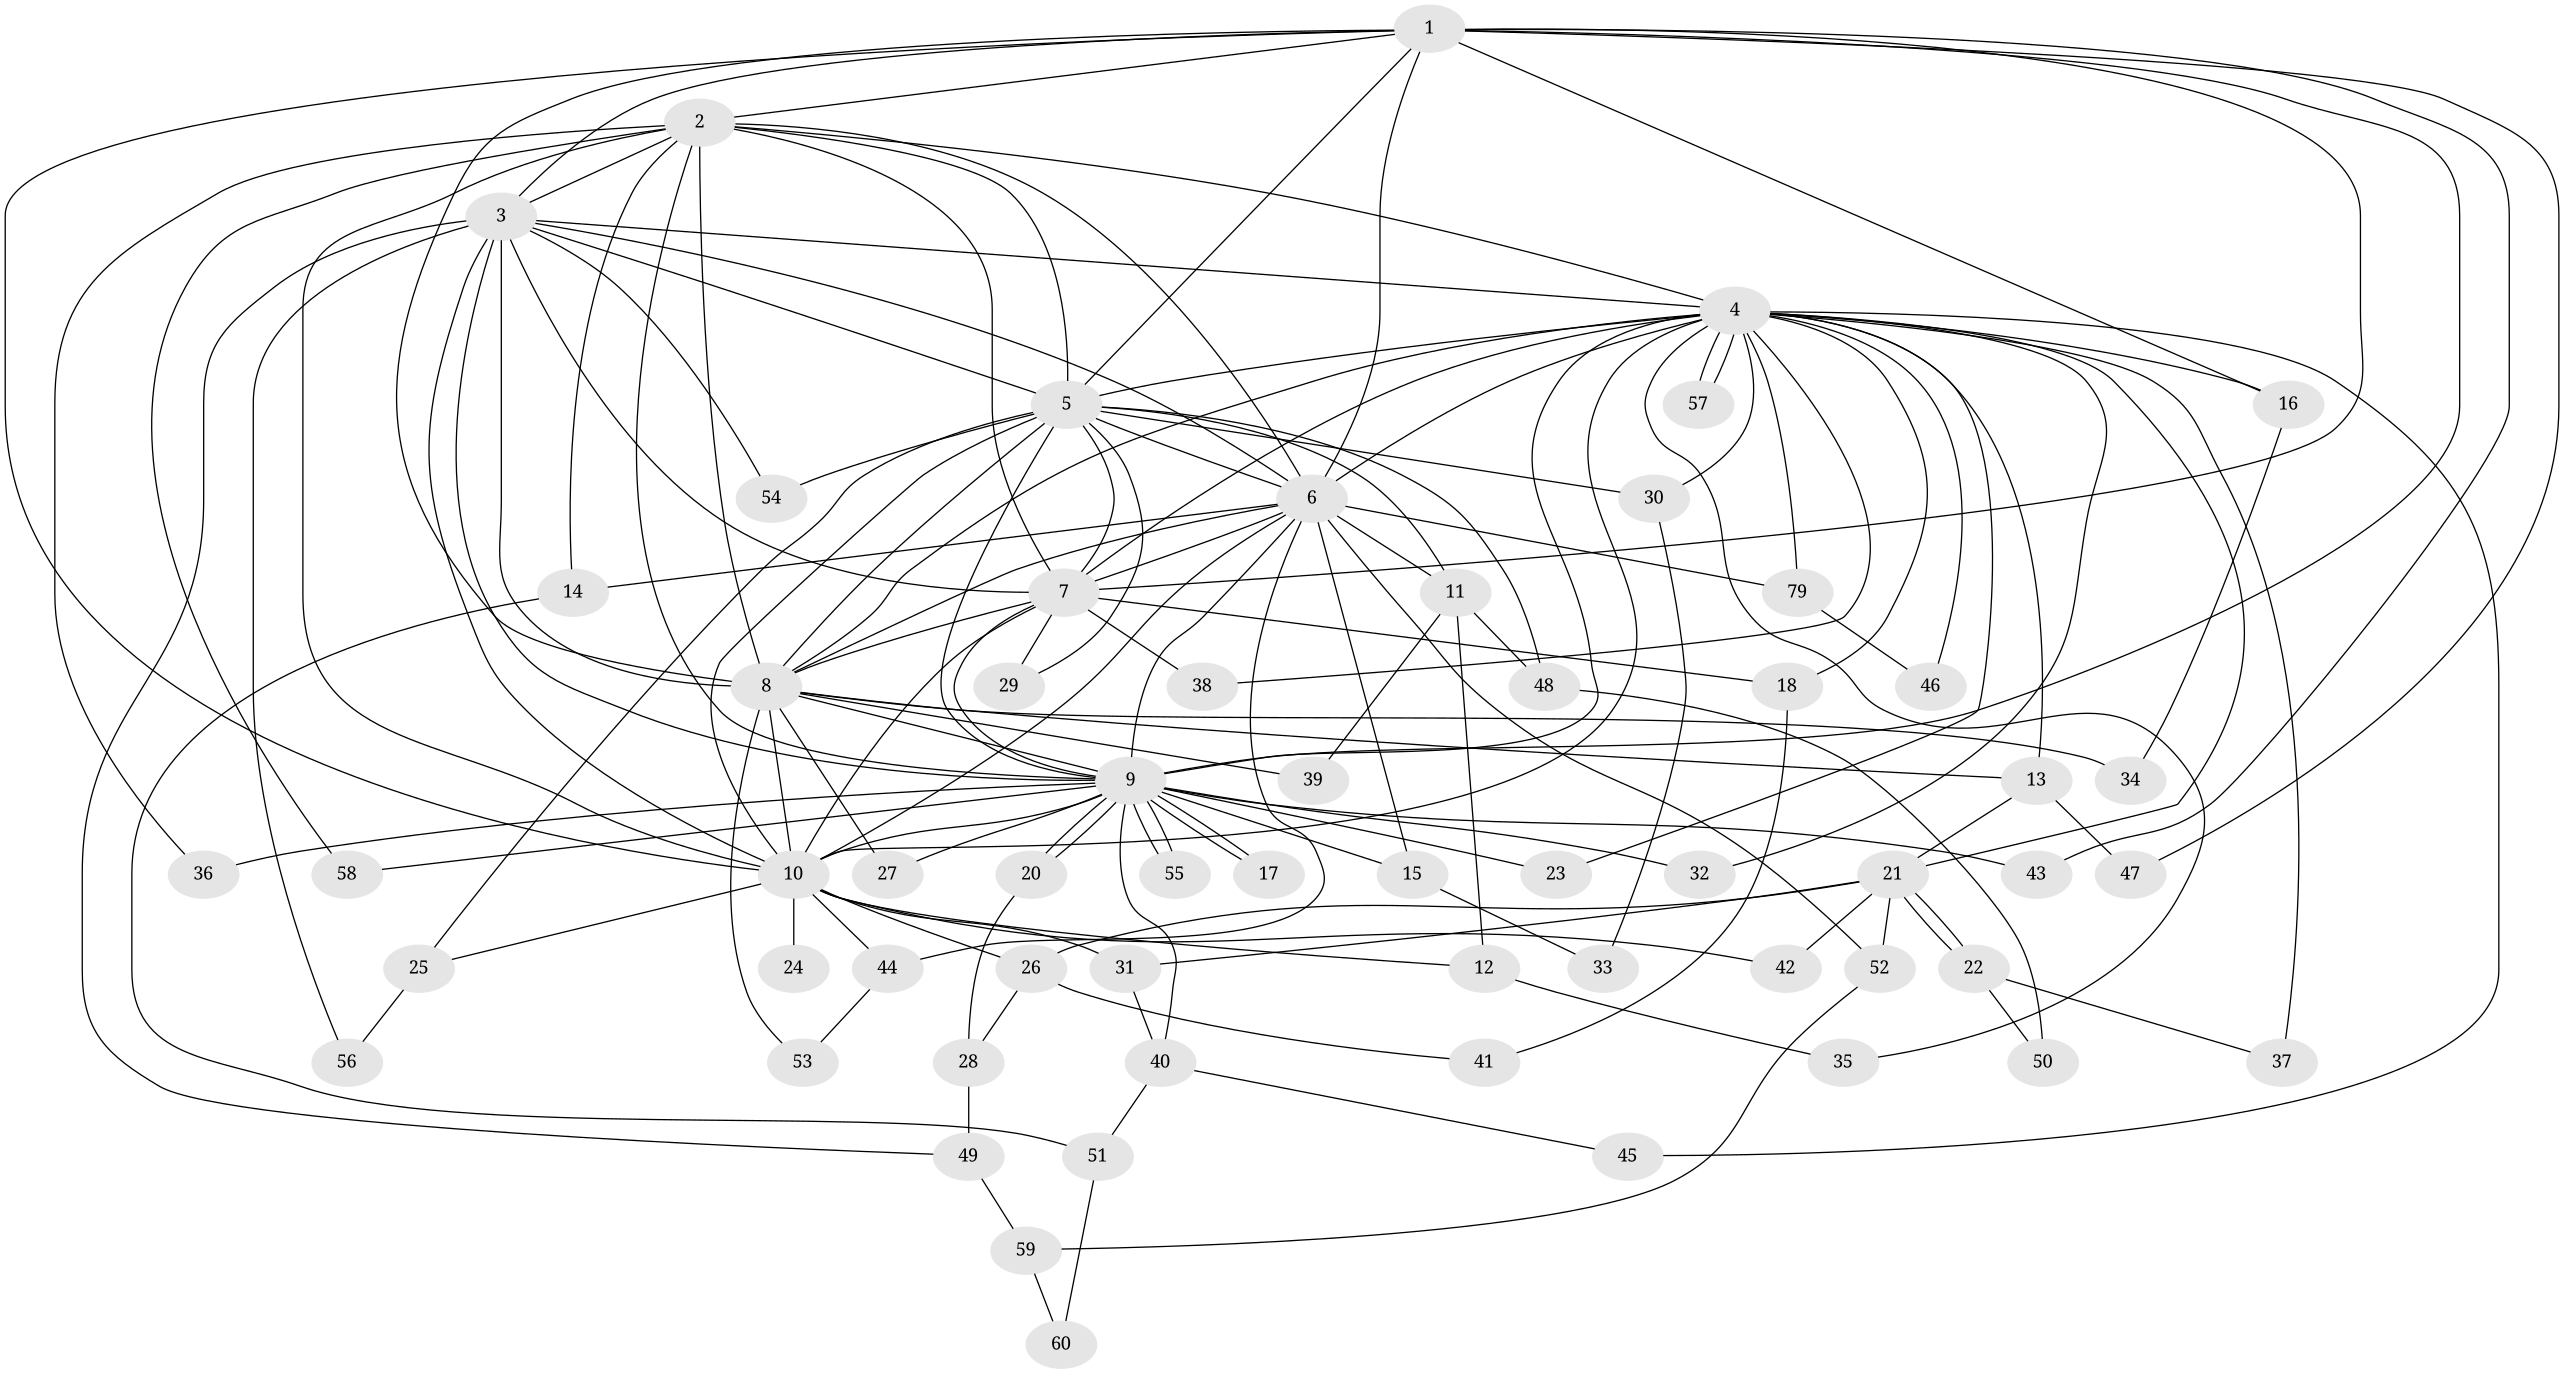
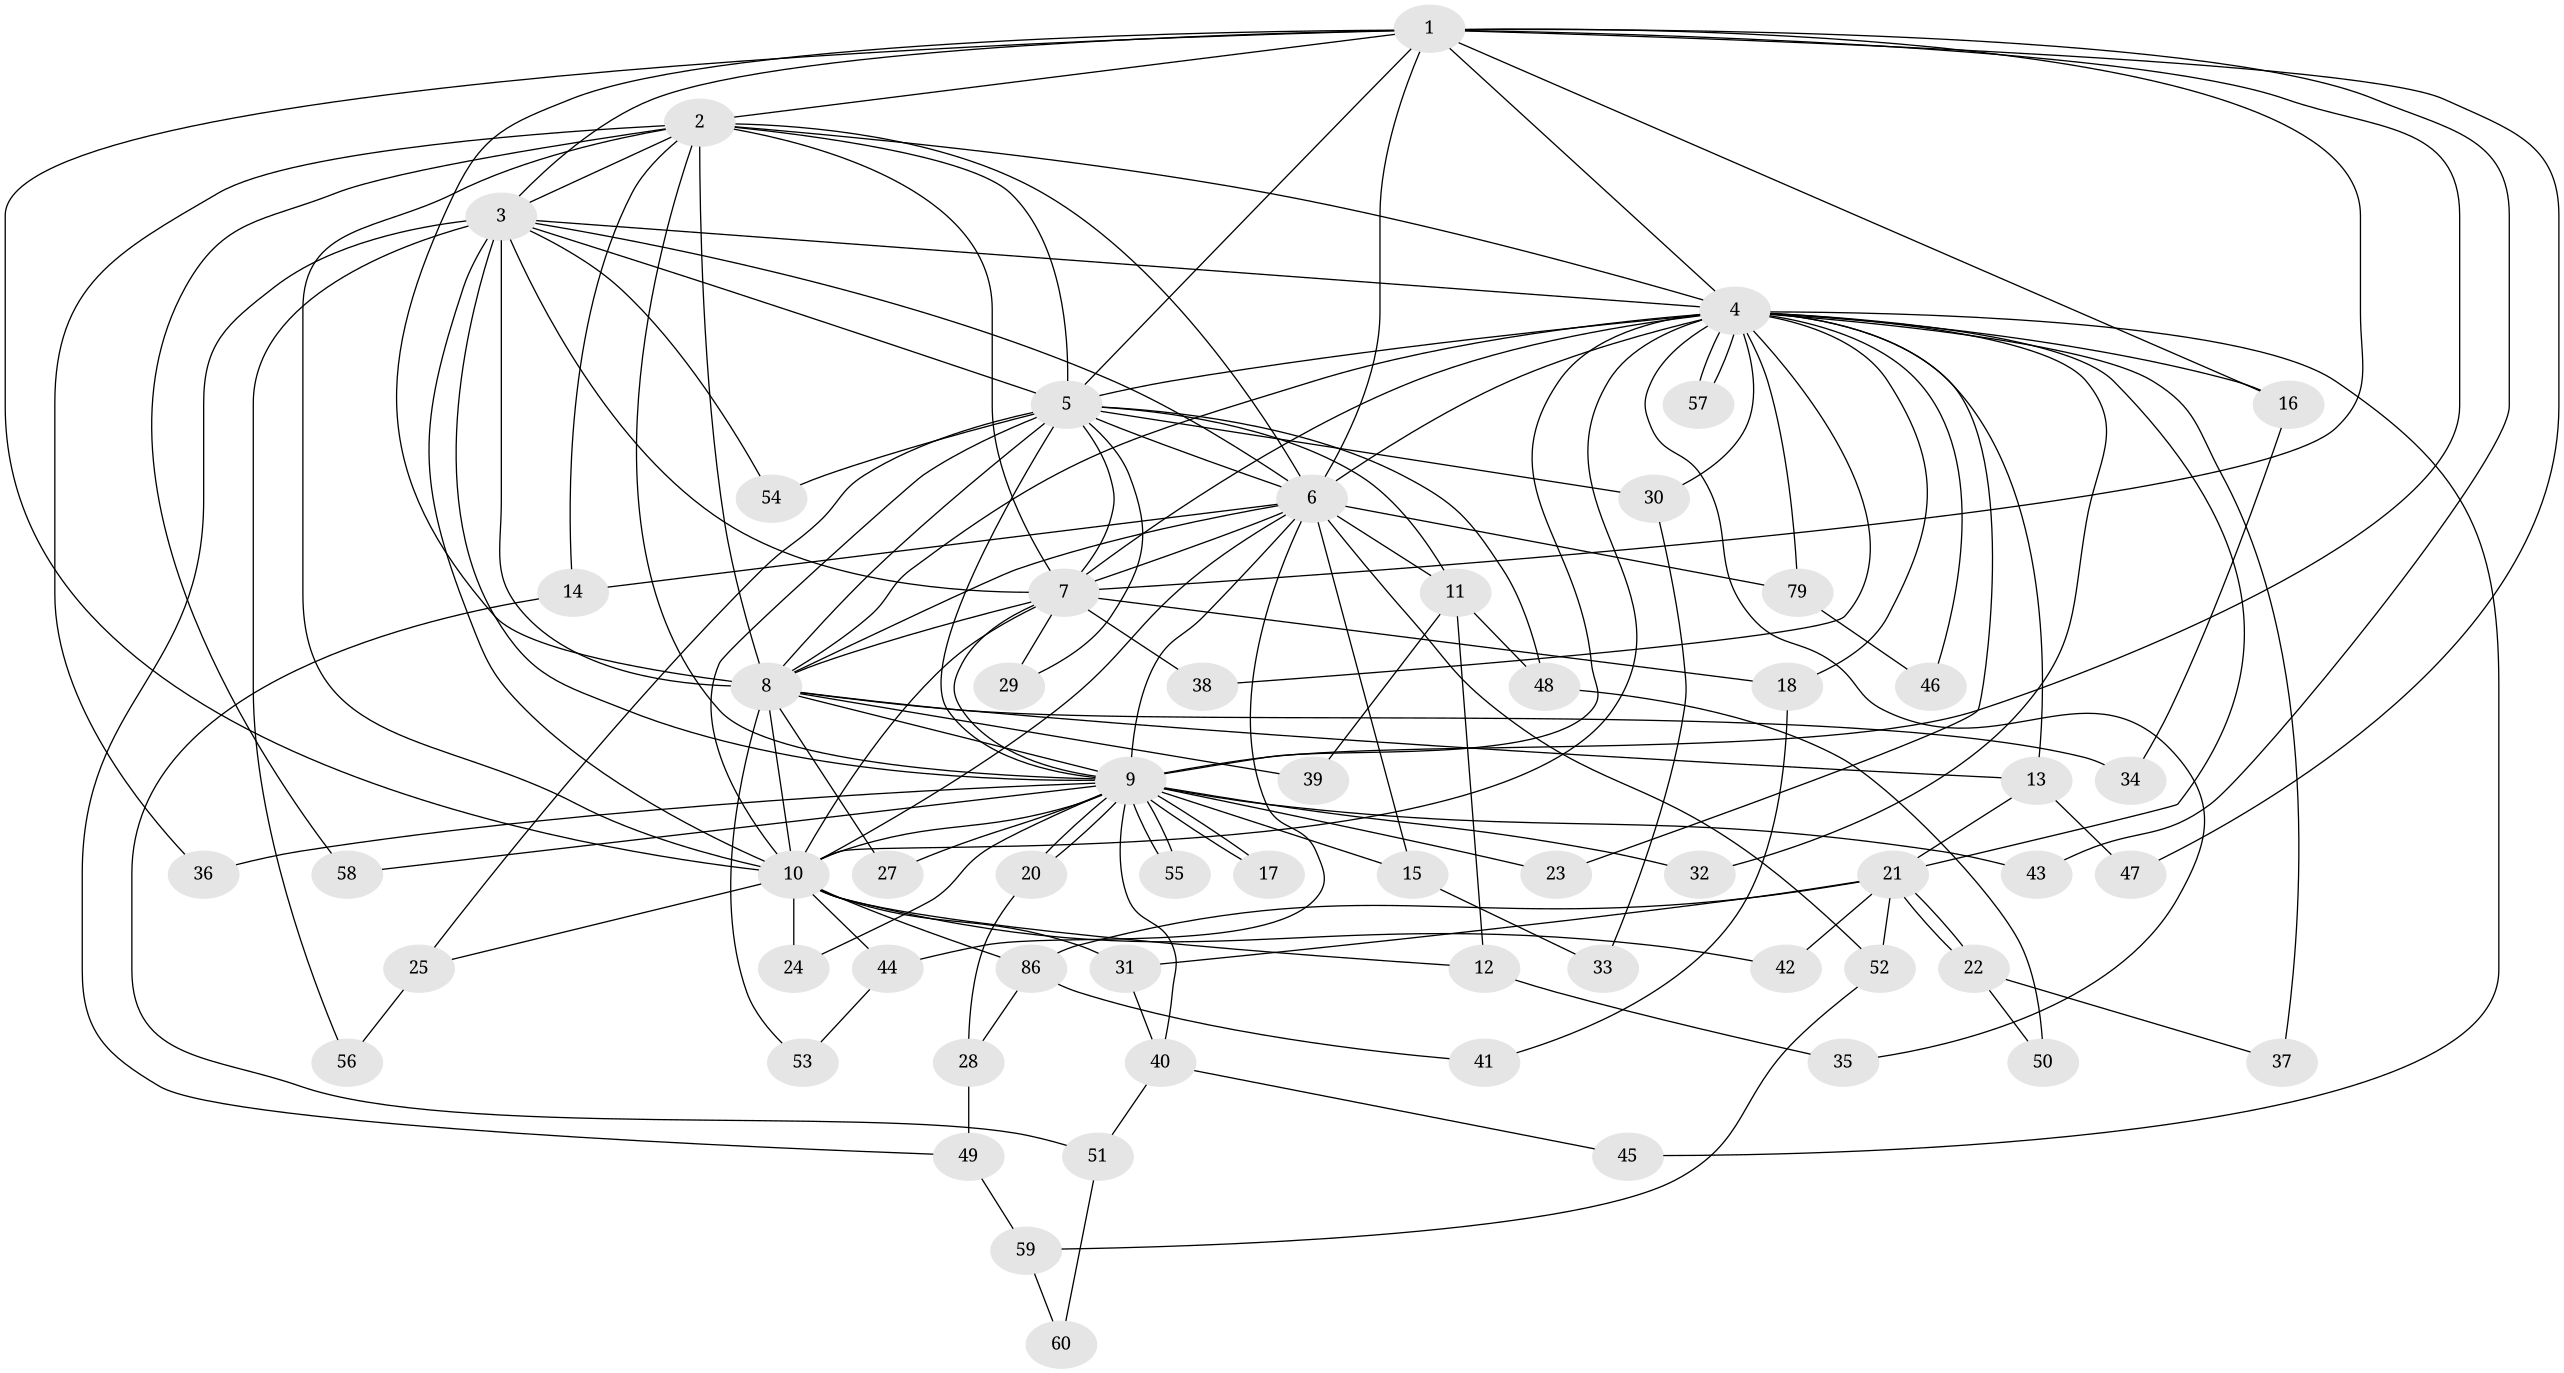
none -> (1582, 170)
none -> (961, 873)
(1031, 969) -> (1031, 969)
